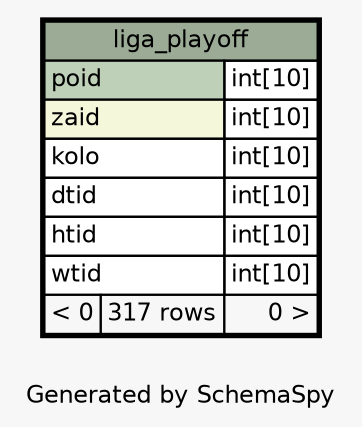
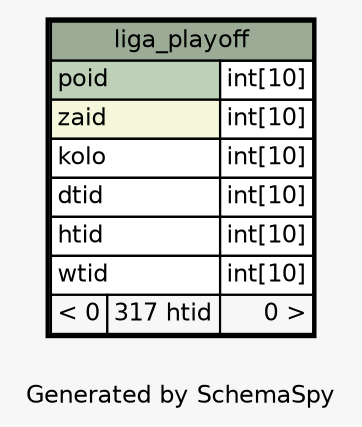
(163, 313) -> (164, 313)
